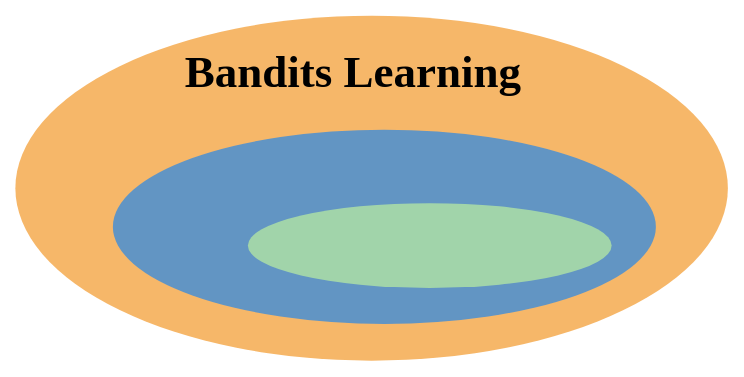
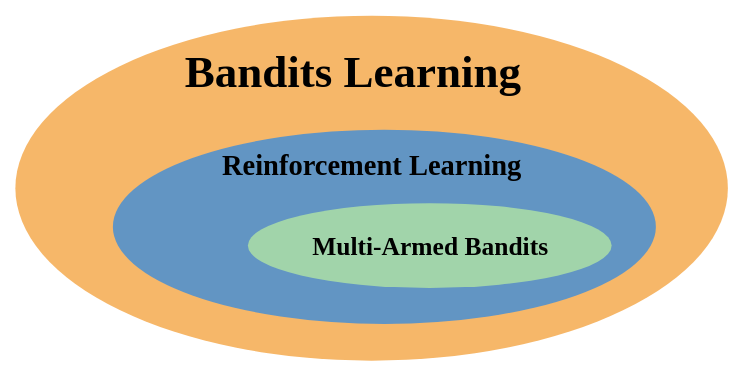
none -> (372, 165)
none -> (430, 245)
